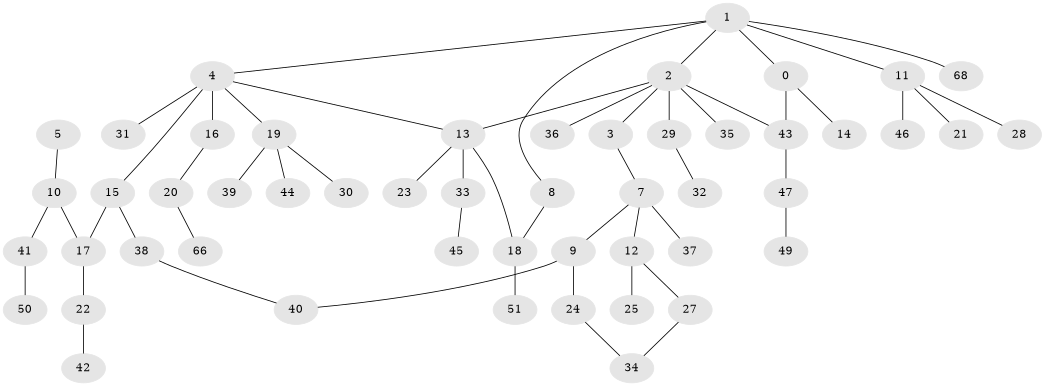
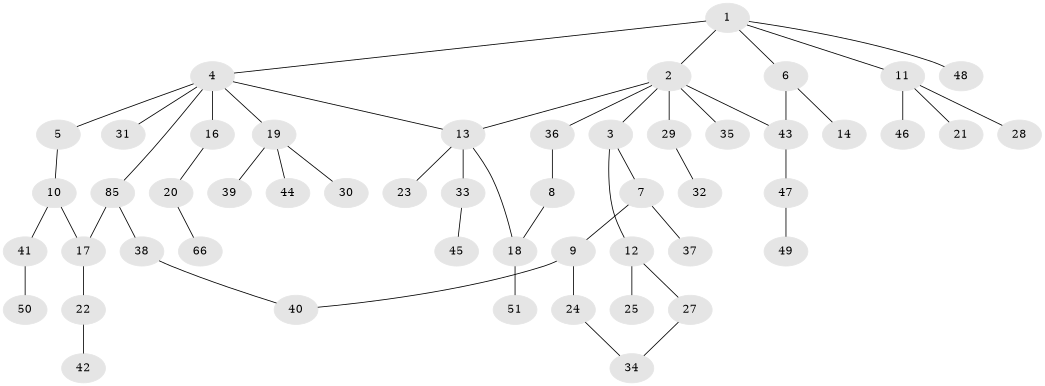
(575, 70) -> (552, 164)
(786, 76) -> (786, 76)
(961, 76) -> (961, 76)
none -> (135, 105)
(113, 193) -> (113, 193)
(637, 222) -> (610, 195)
